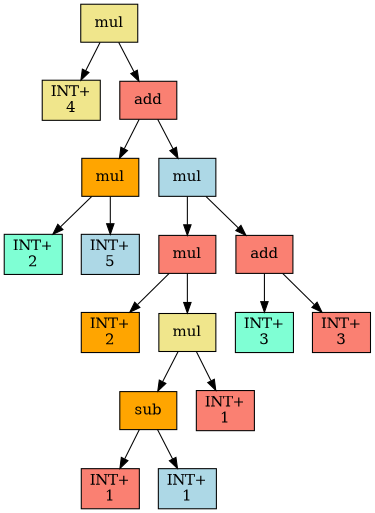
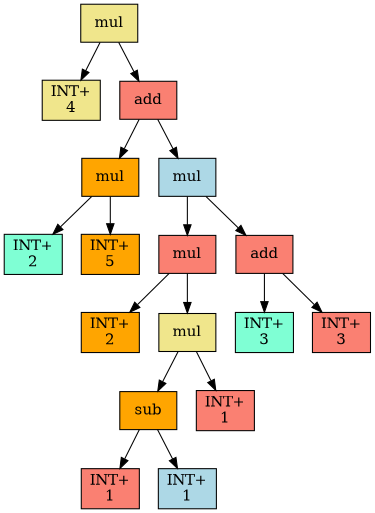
(110, 254) -> (110, 254)
